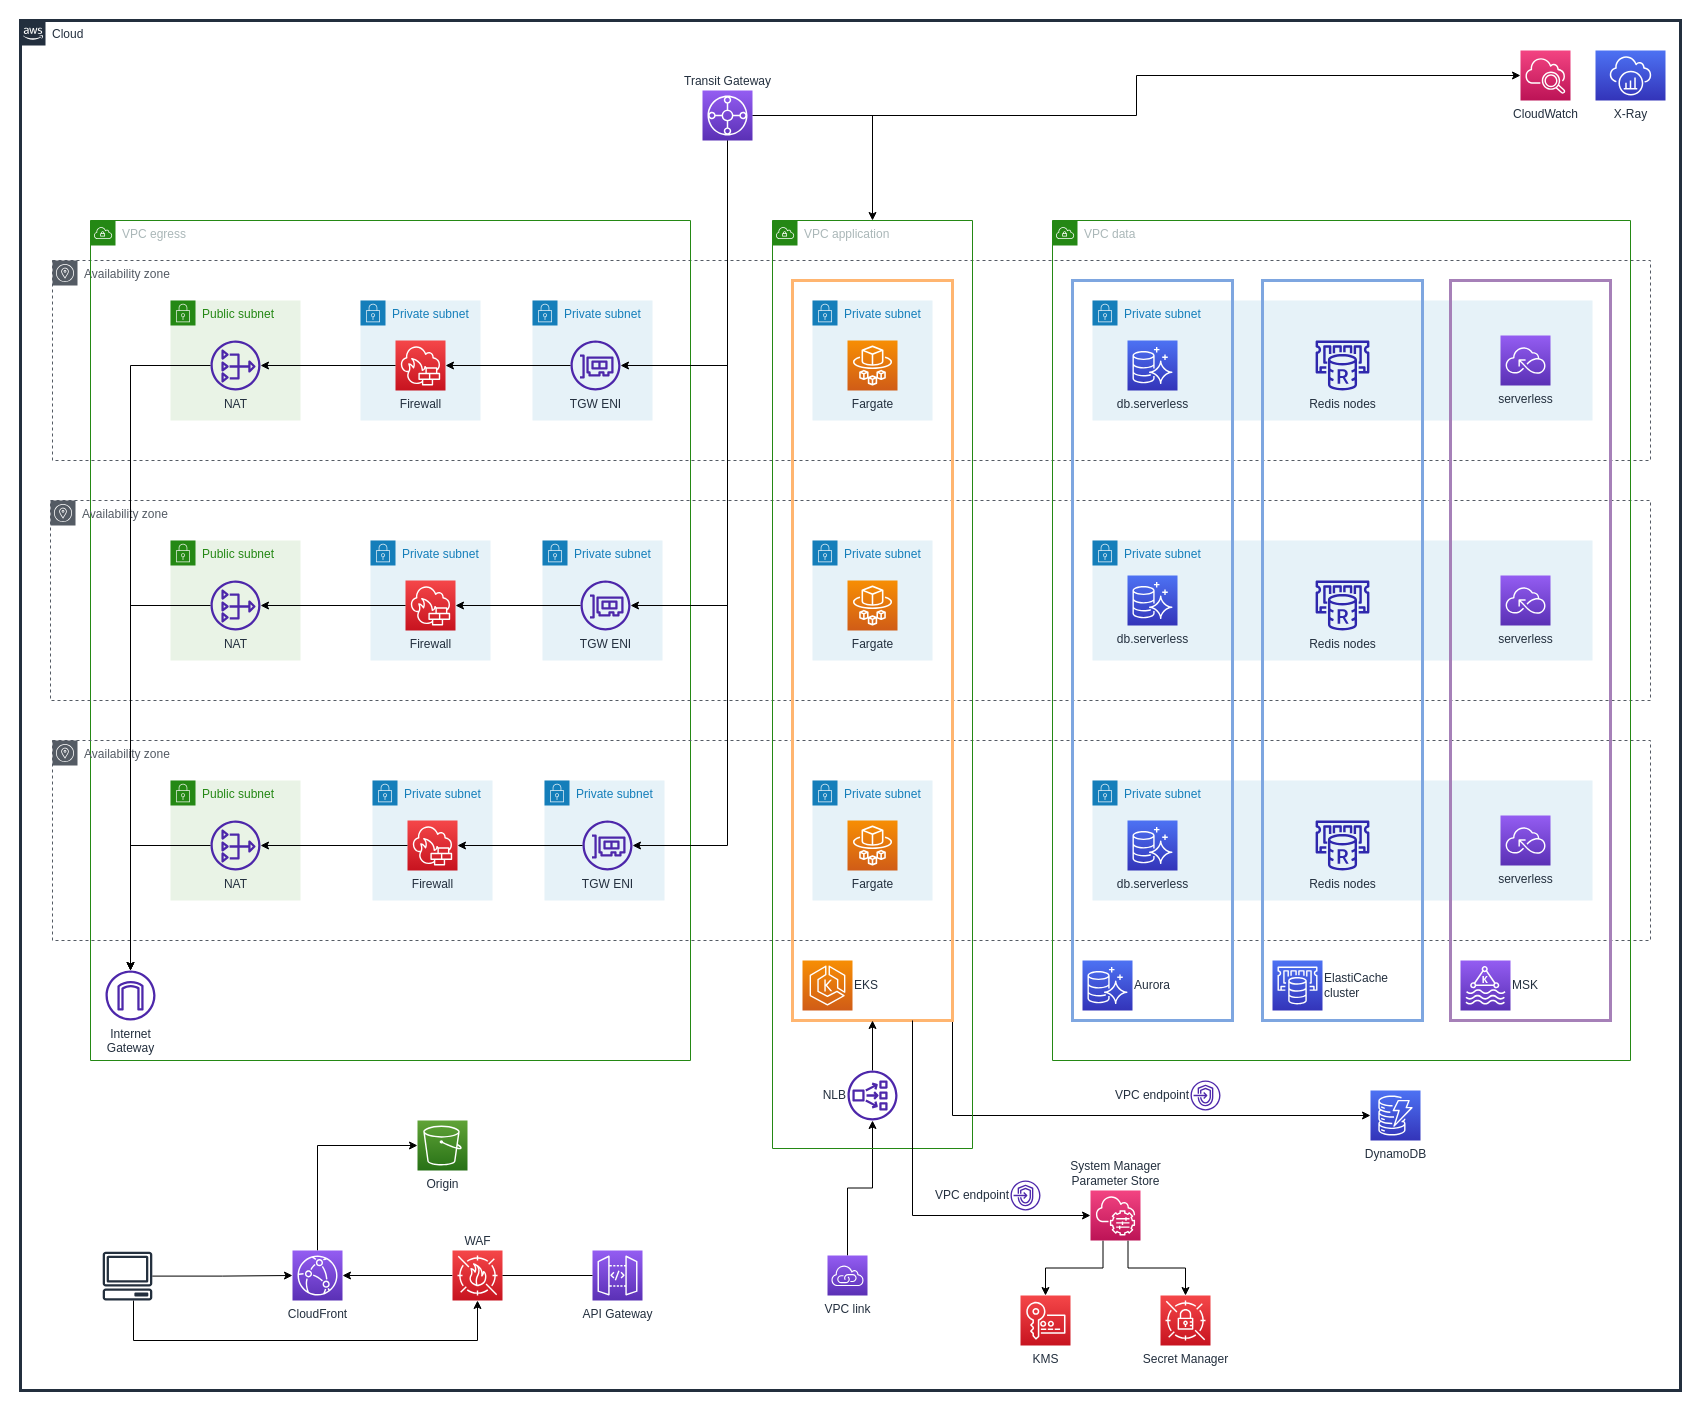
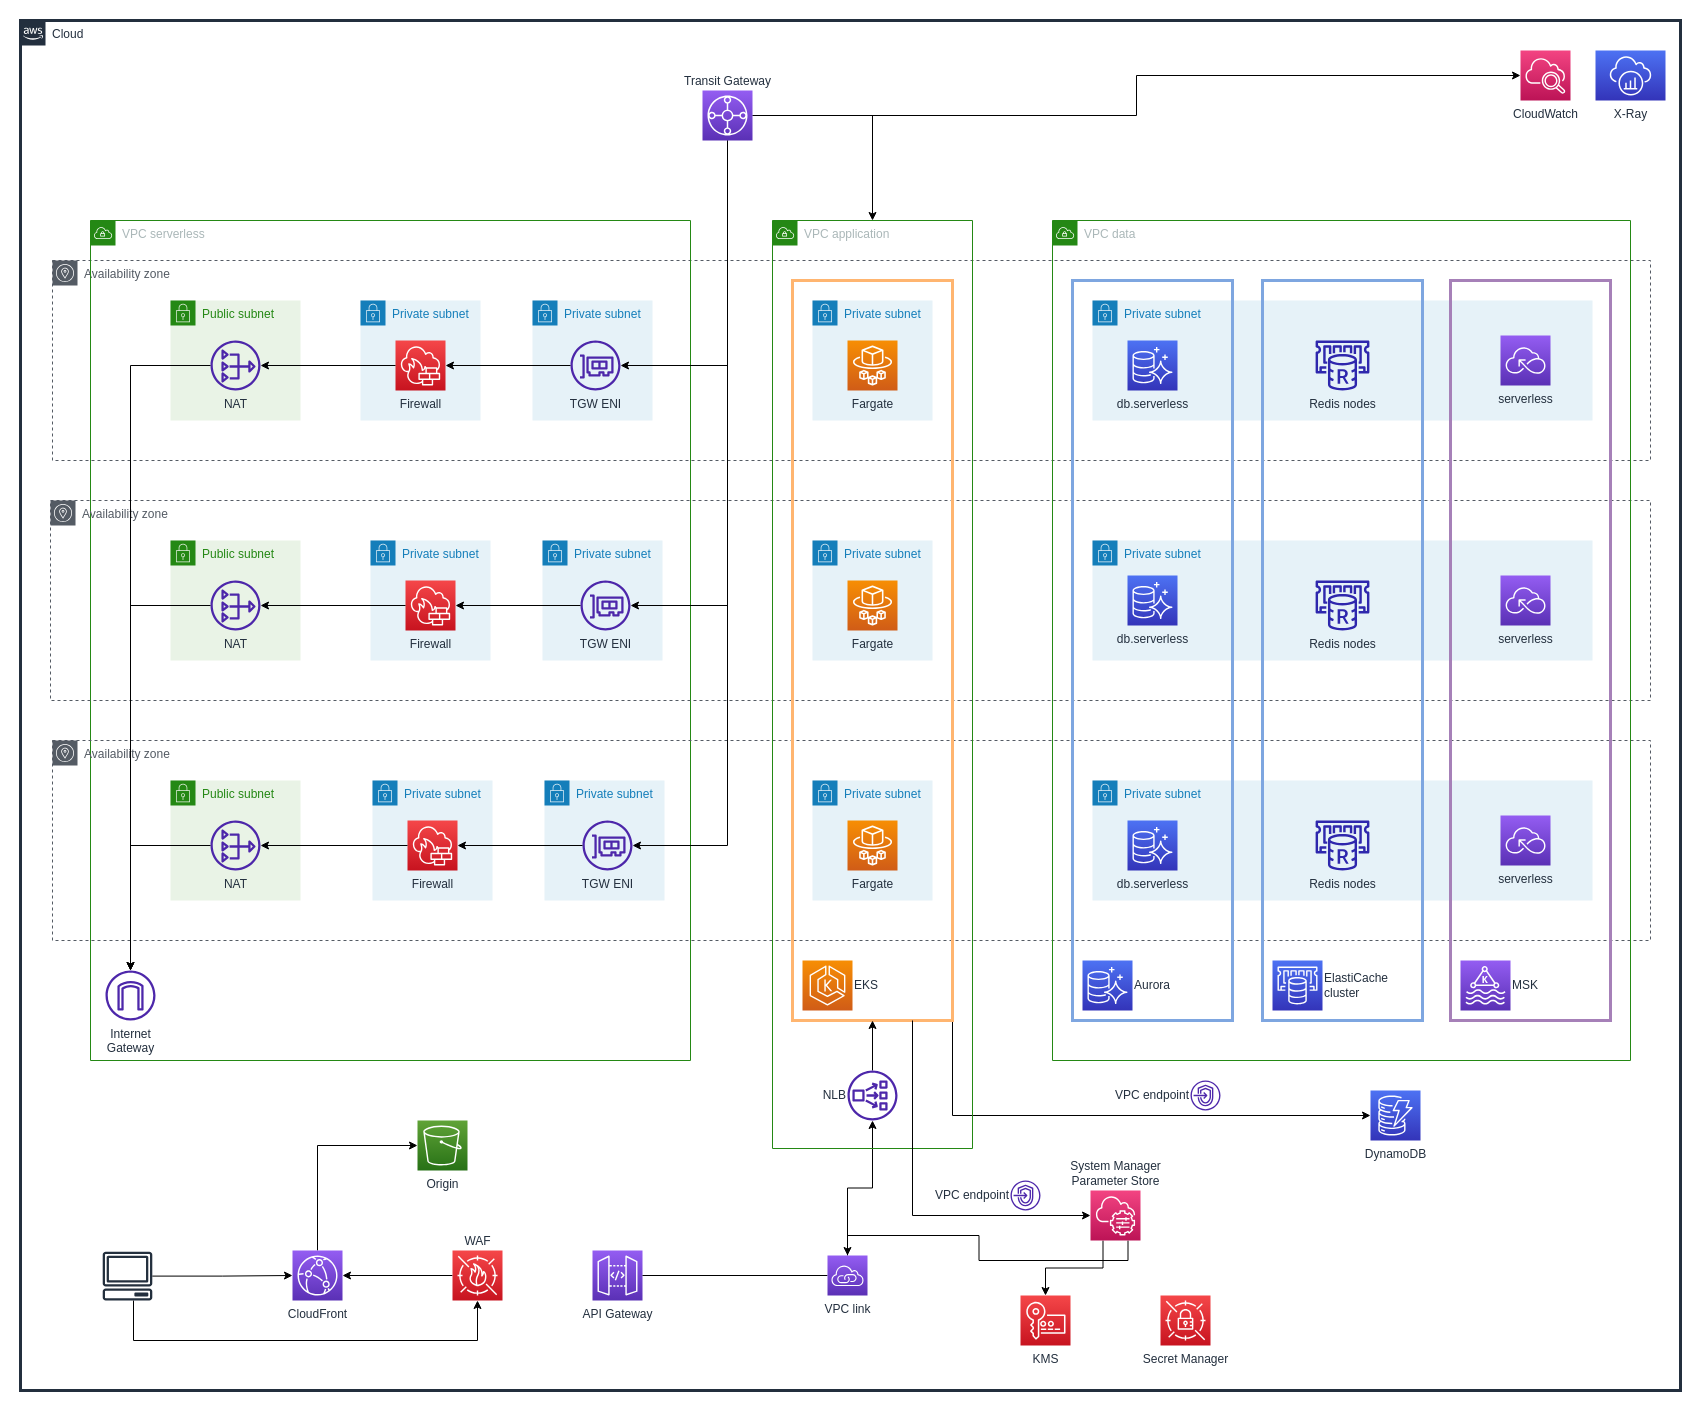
(155, 235) -> (166, 235)
(1162, 1268) -> (979, 1260)
(548, 1276) -> (735, 1276)
